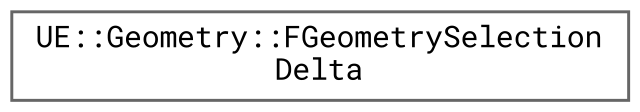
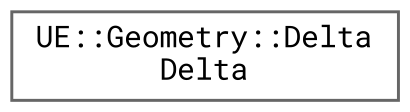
(320, 56) -> (205, 56)
